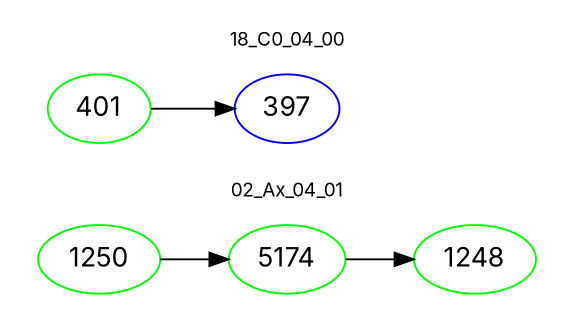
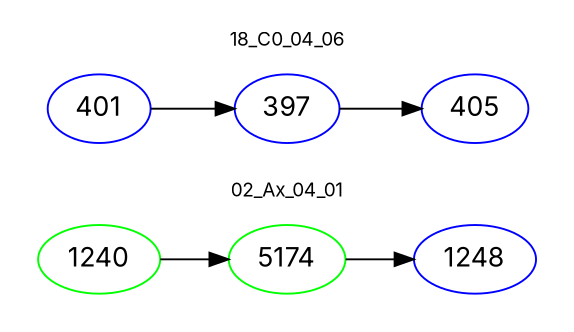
(288, 41) -> (288, 41)
(99, 109) -> (99, 109)
none -> (475, 109)
(99, 259) -> (99, 259)
(475, 259) -> (475, 259)
